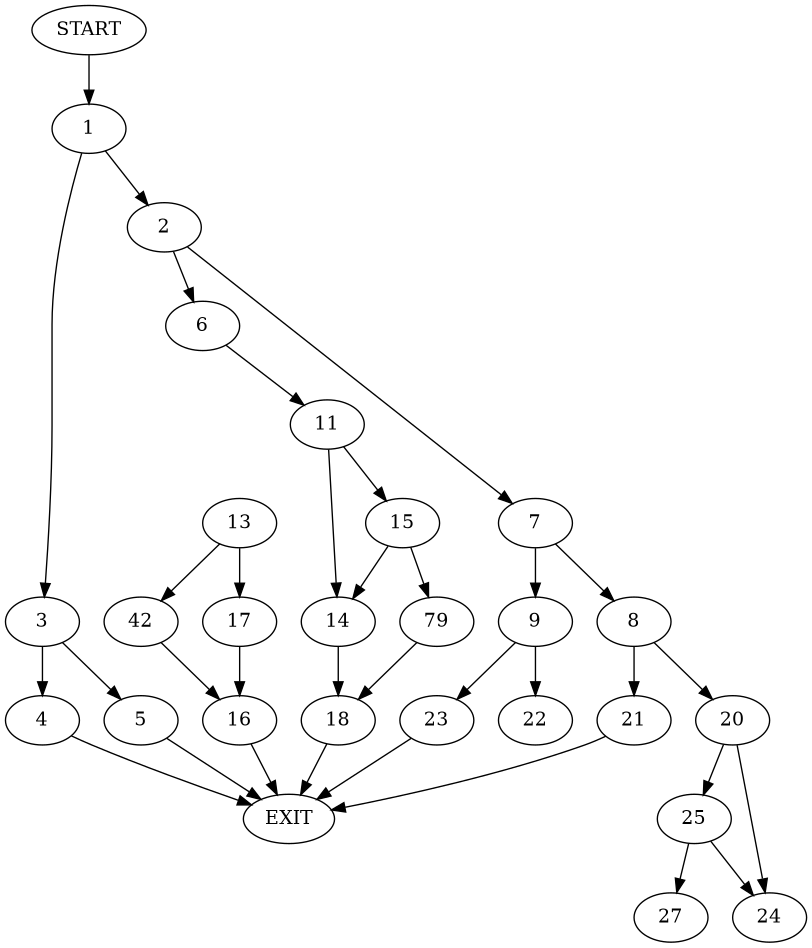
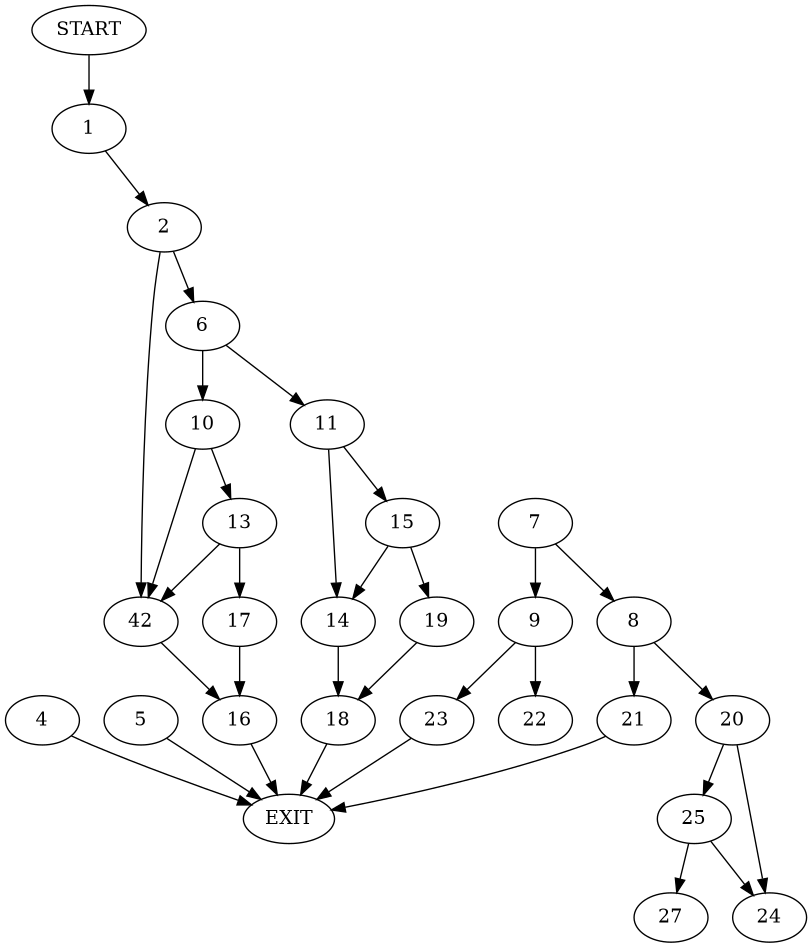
(344, 371) -> (146, 417)
none -> (203, 425)
(42, 622) -> none
(437, 622) -> (437, 622)
